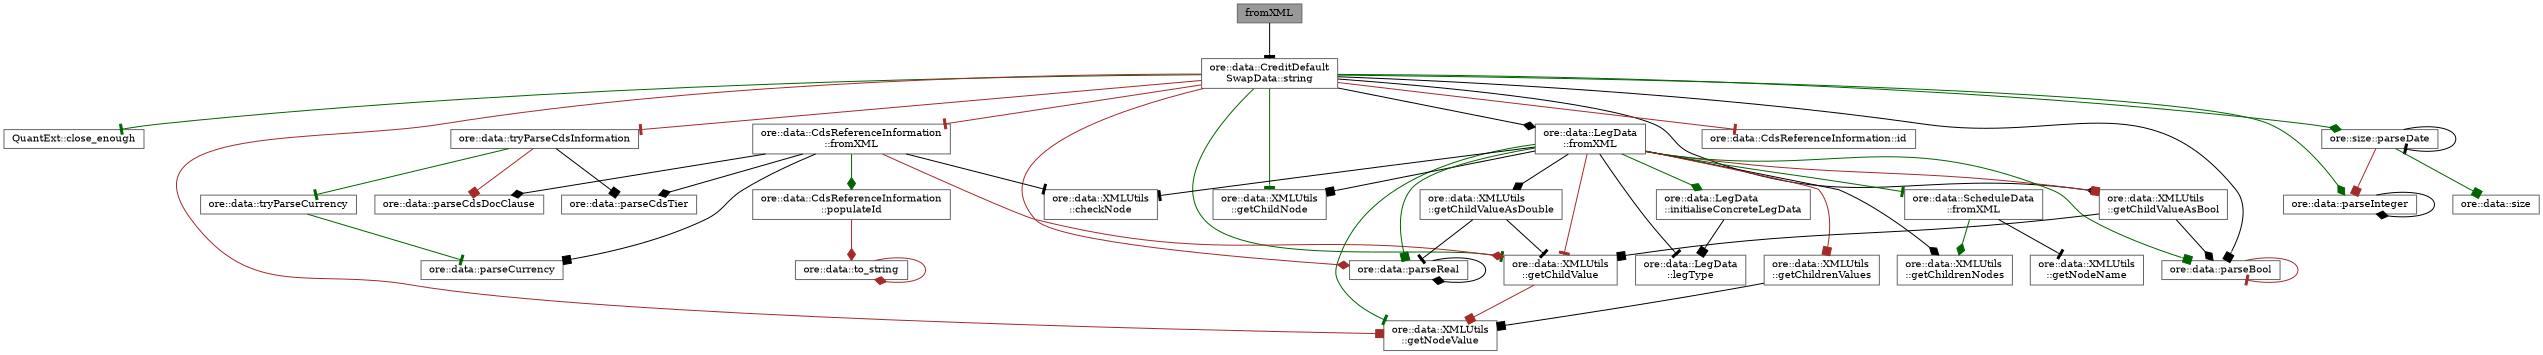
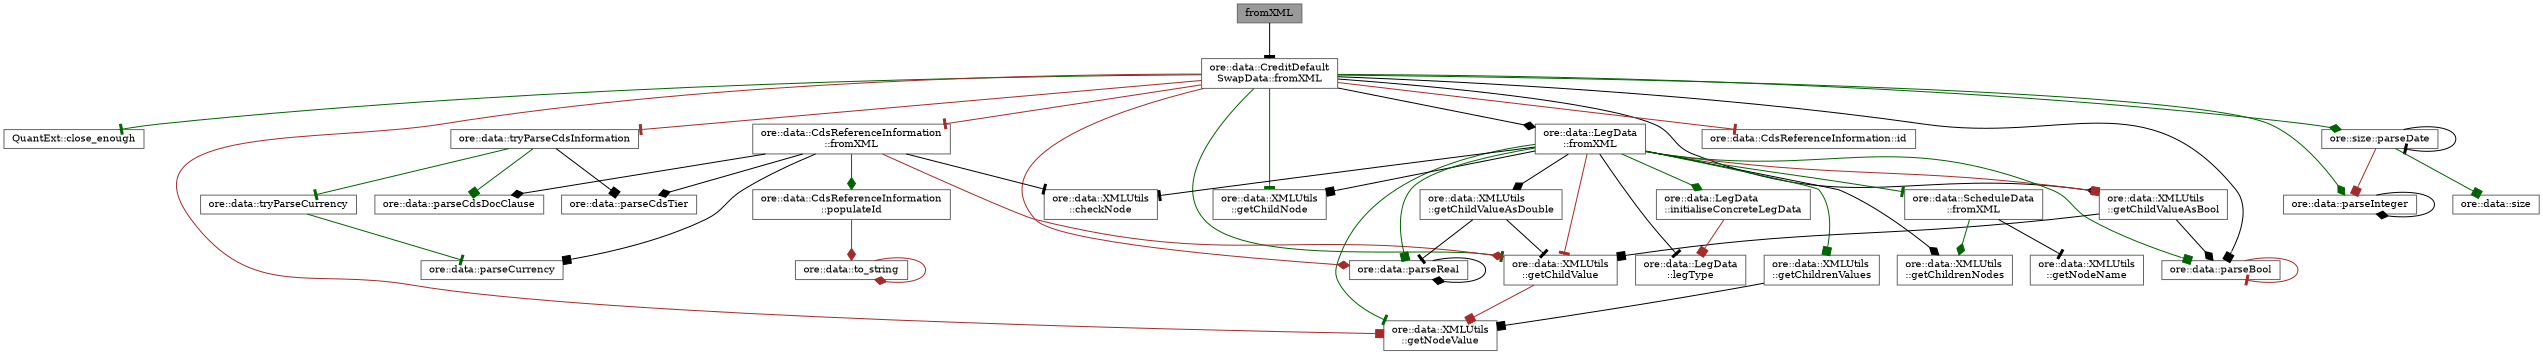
(1270, 73) -> (1270, 73)
(506, 169) -> (506, 169)
(1761, 175) -> (1761, 175)
(1715, 233) -> (1715, 233)
